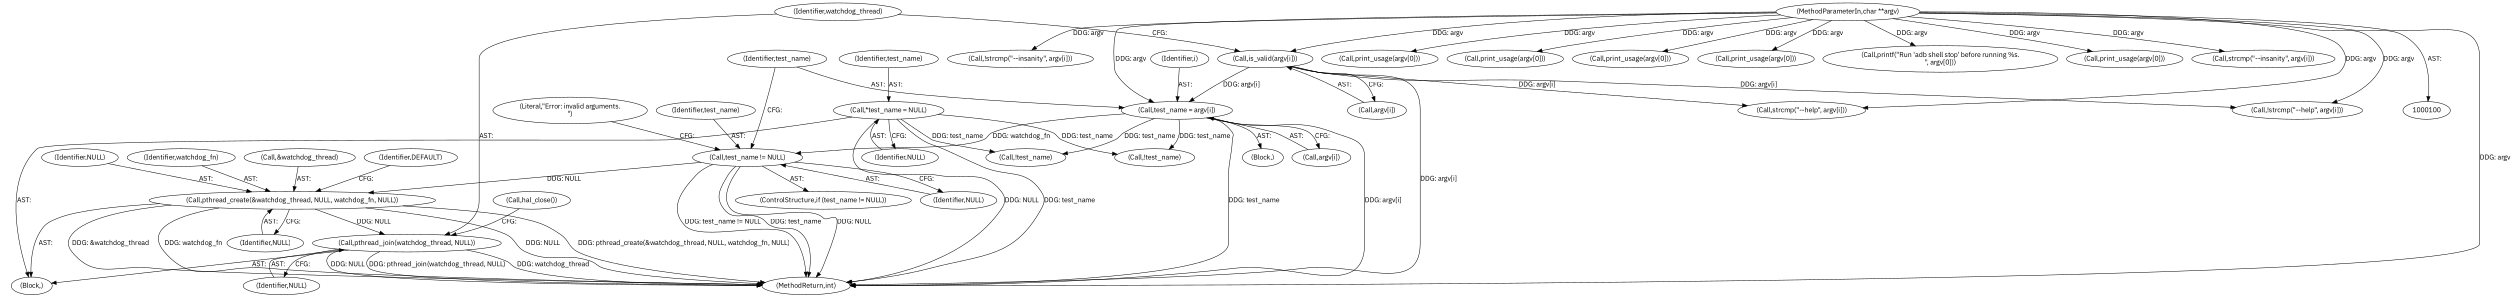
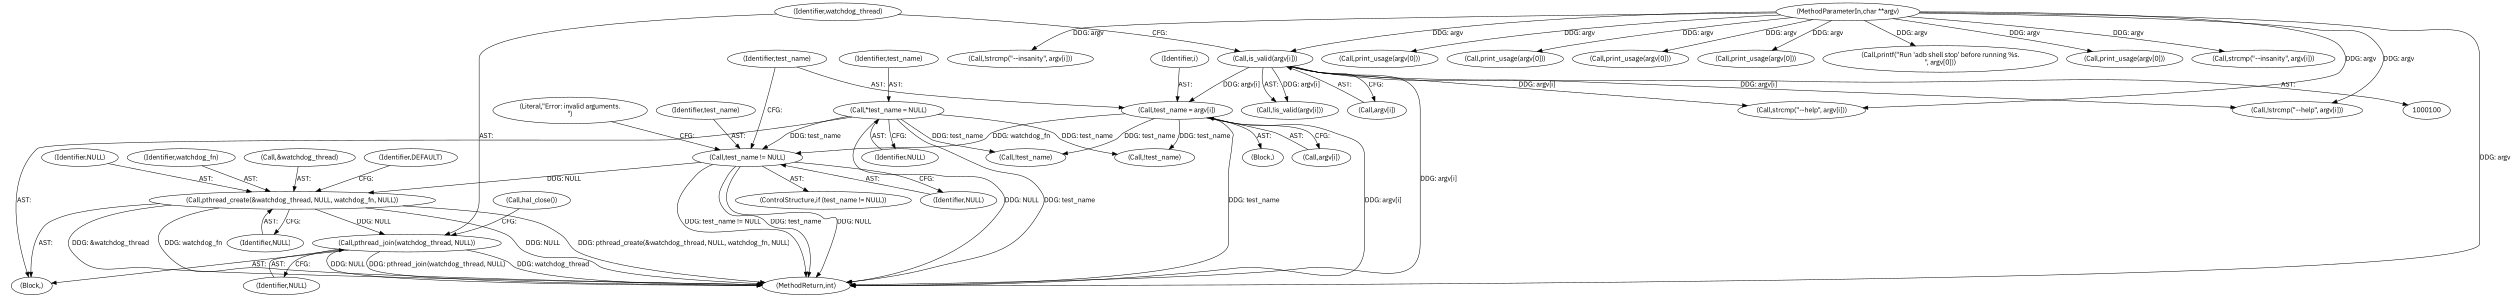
(1403, 17) -> none
(2322, 27) -> (1847, 82)
none -> (1290, 110)
none -> (803, 127)
